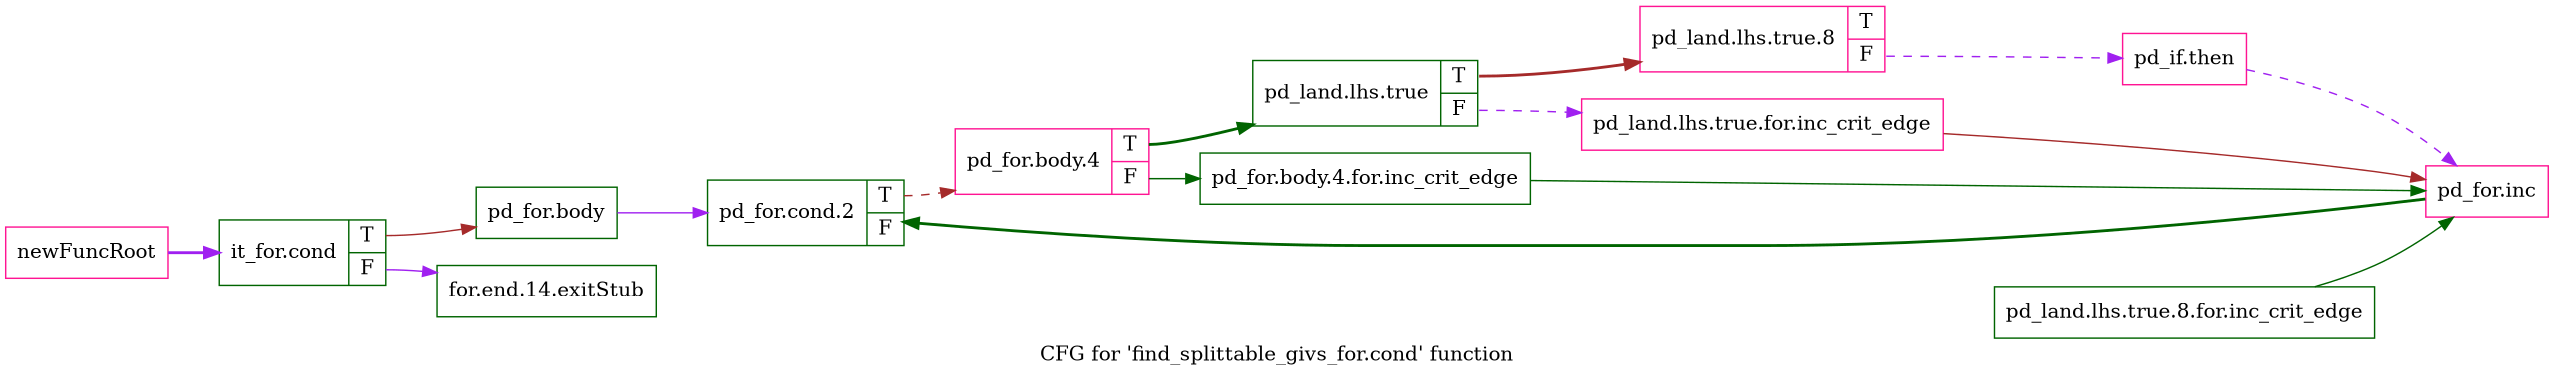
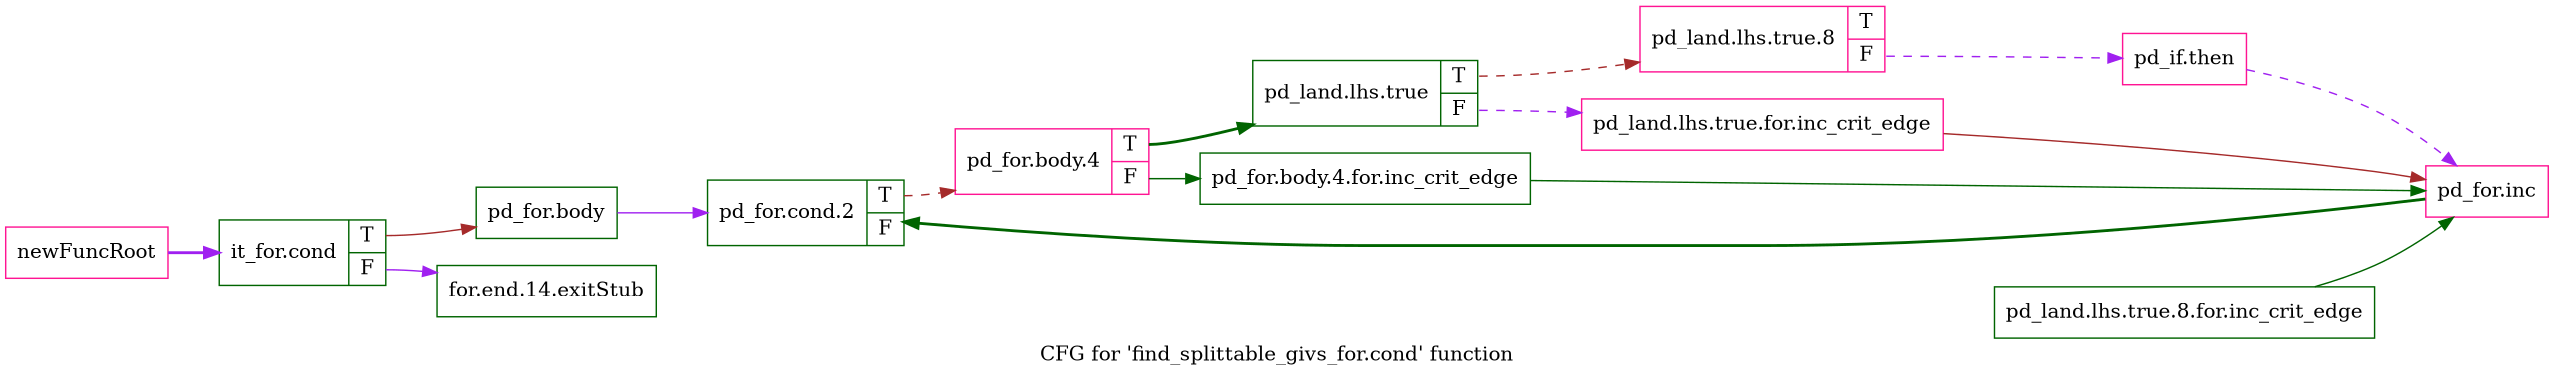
(1552, 73) -> (1552, 73)
